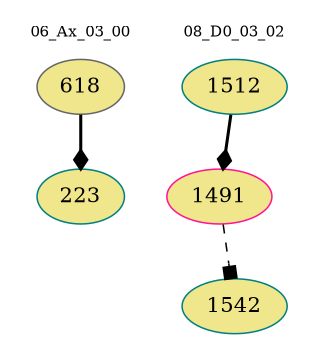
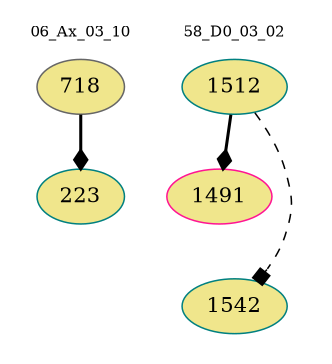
(81, 33) -> (81, 33)
(235, 33) -> (235, 33)
(81, 87) -> (81, 87)
(226, 244) -> (290, 189)
